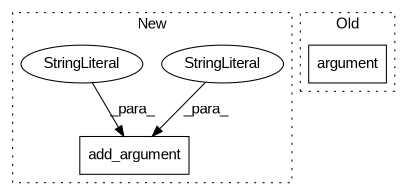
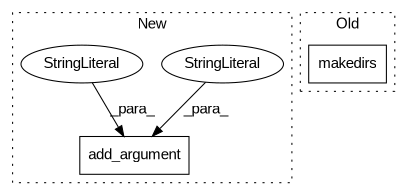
(348, 64) -> (348, 64)
